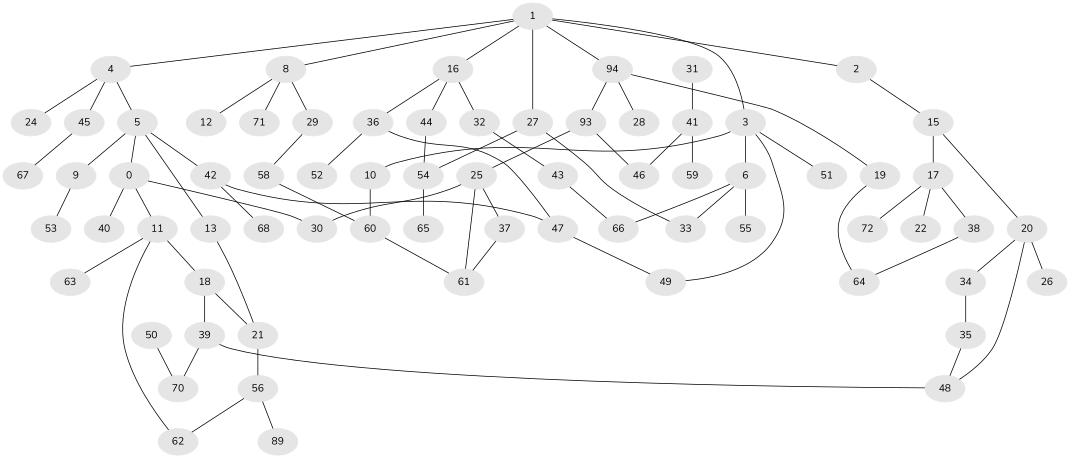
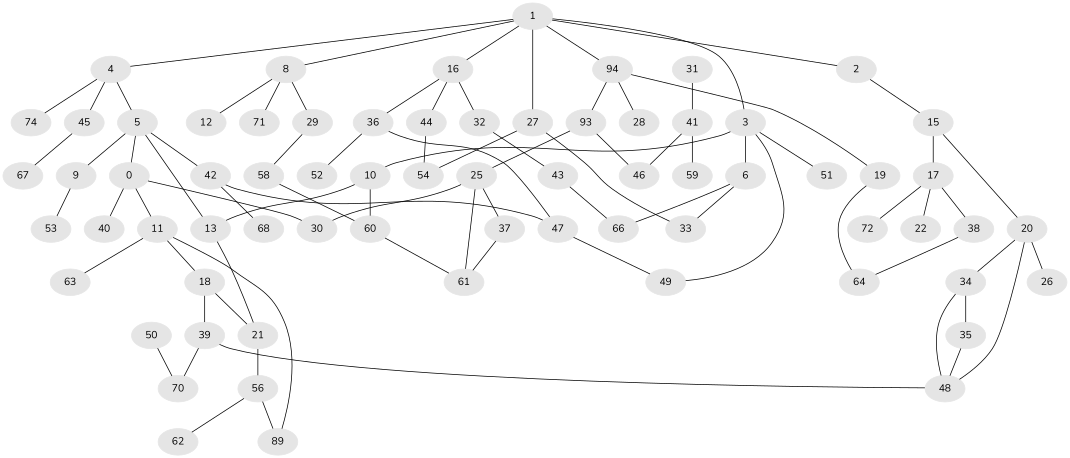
(31, 123) -> (31, 123)
none -> (284, 204)
(423, 229) -> none
(746, 229) -> none
none -> (937, 333)
(124, 339) -> (277, 307)
